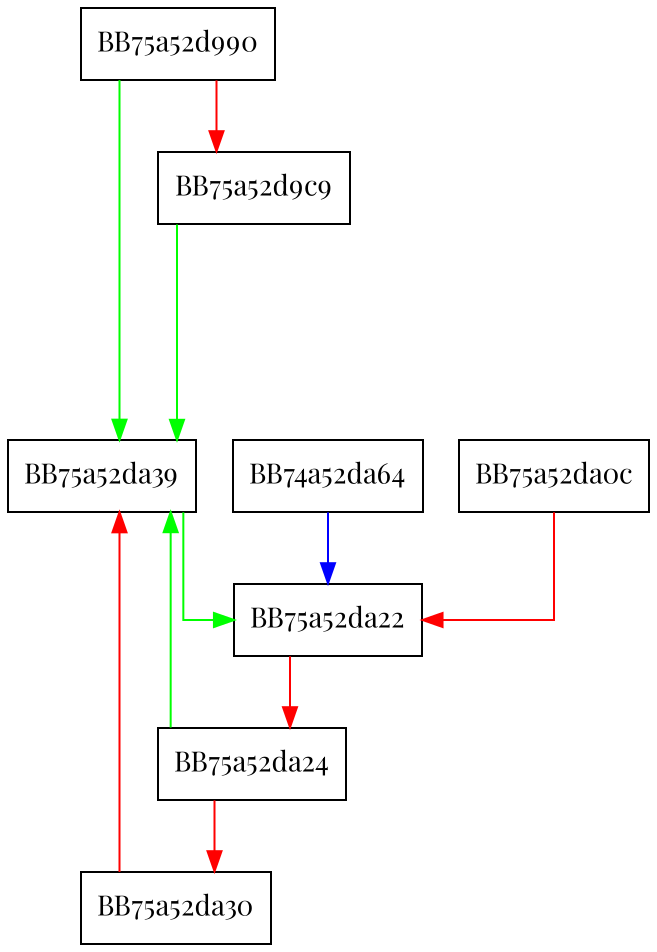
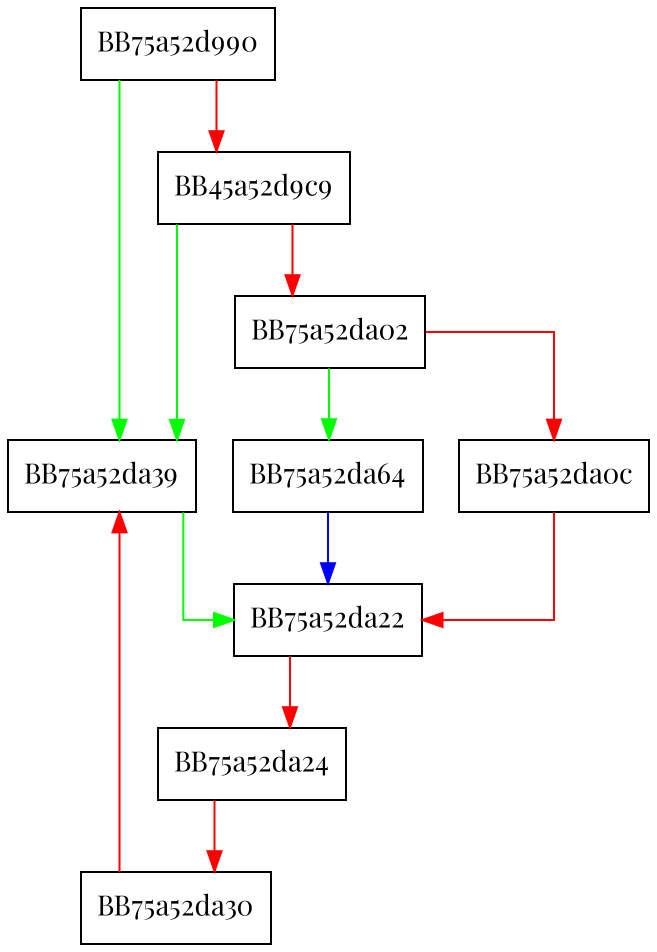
(254, 188) -> (254, 188)
none -> (330, 332)
(328, 476) -> (328, 476)
(171, 630) -> none
